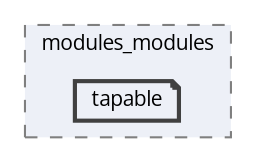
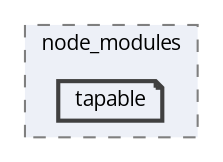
(128, 45) -> (111, 45)
